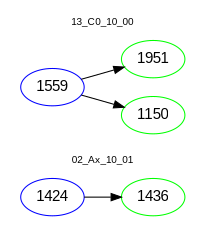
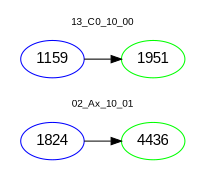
(52, 87) -> (52, 59)
(153, 115) -> none
(52, 197) -> (52, 141)
(153, 197) -> (153, 141)
